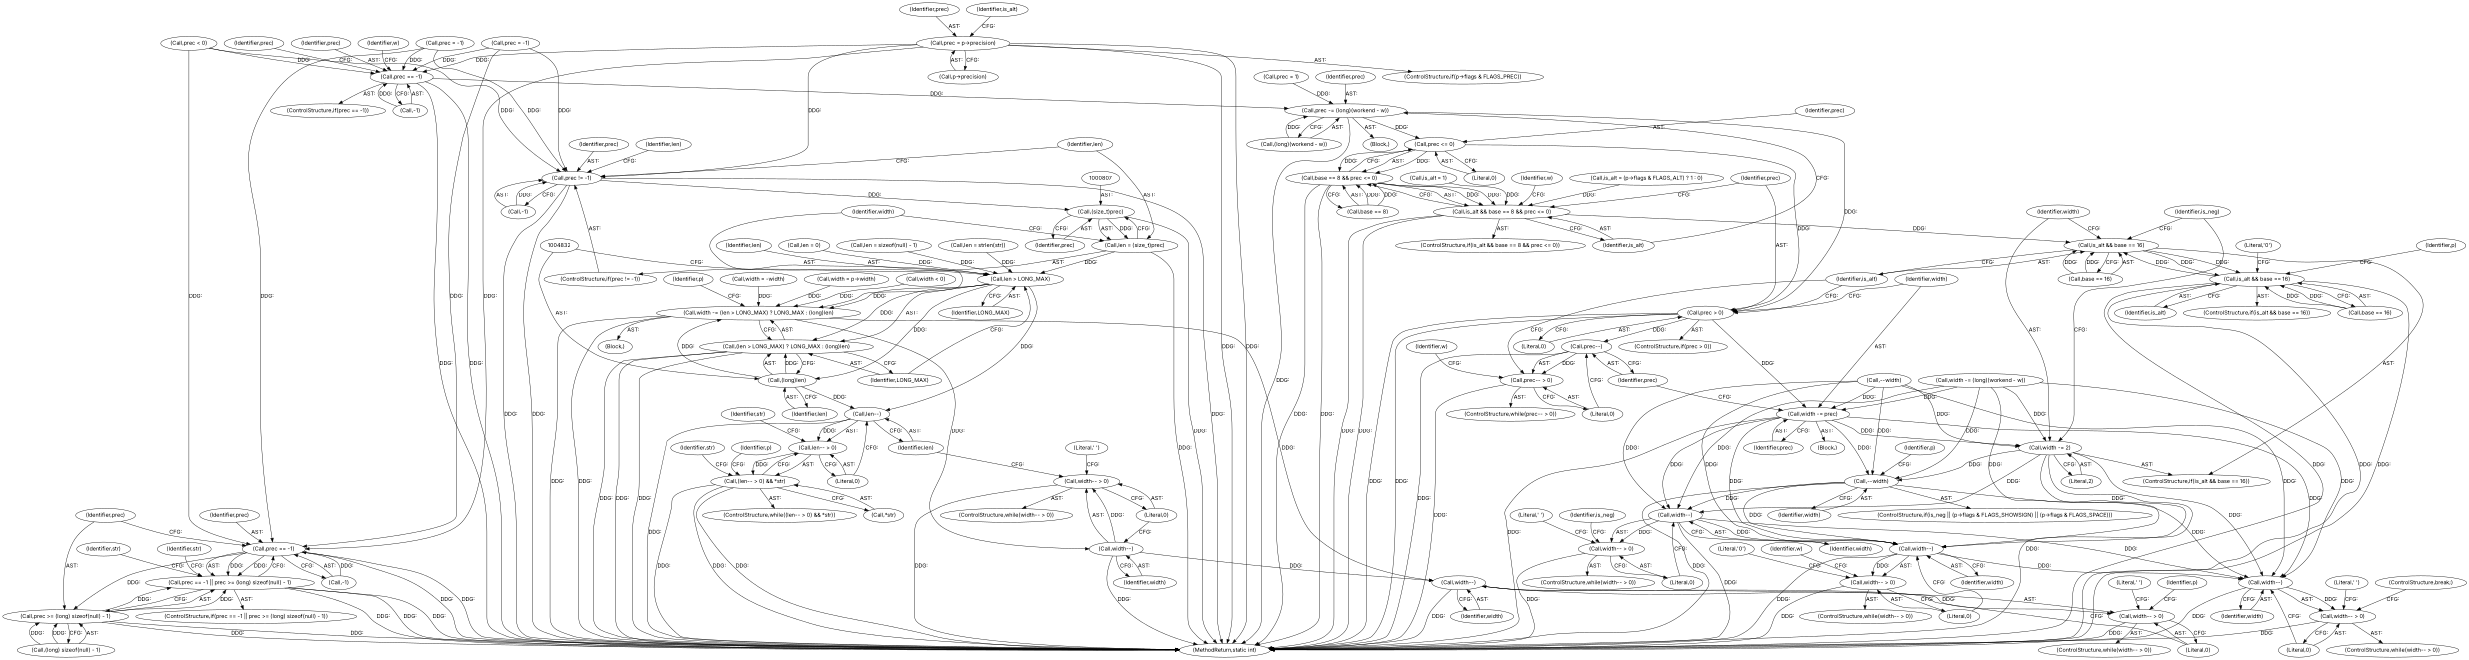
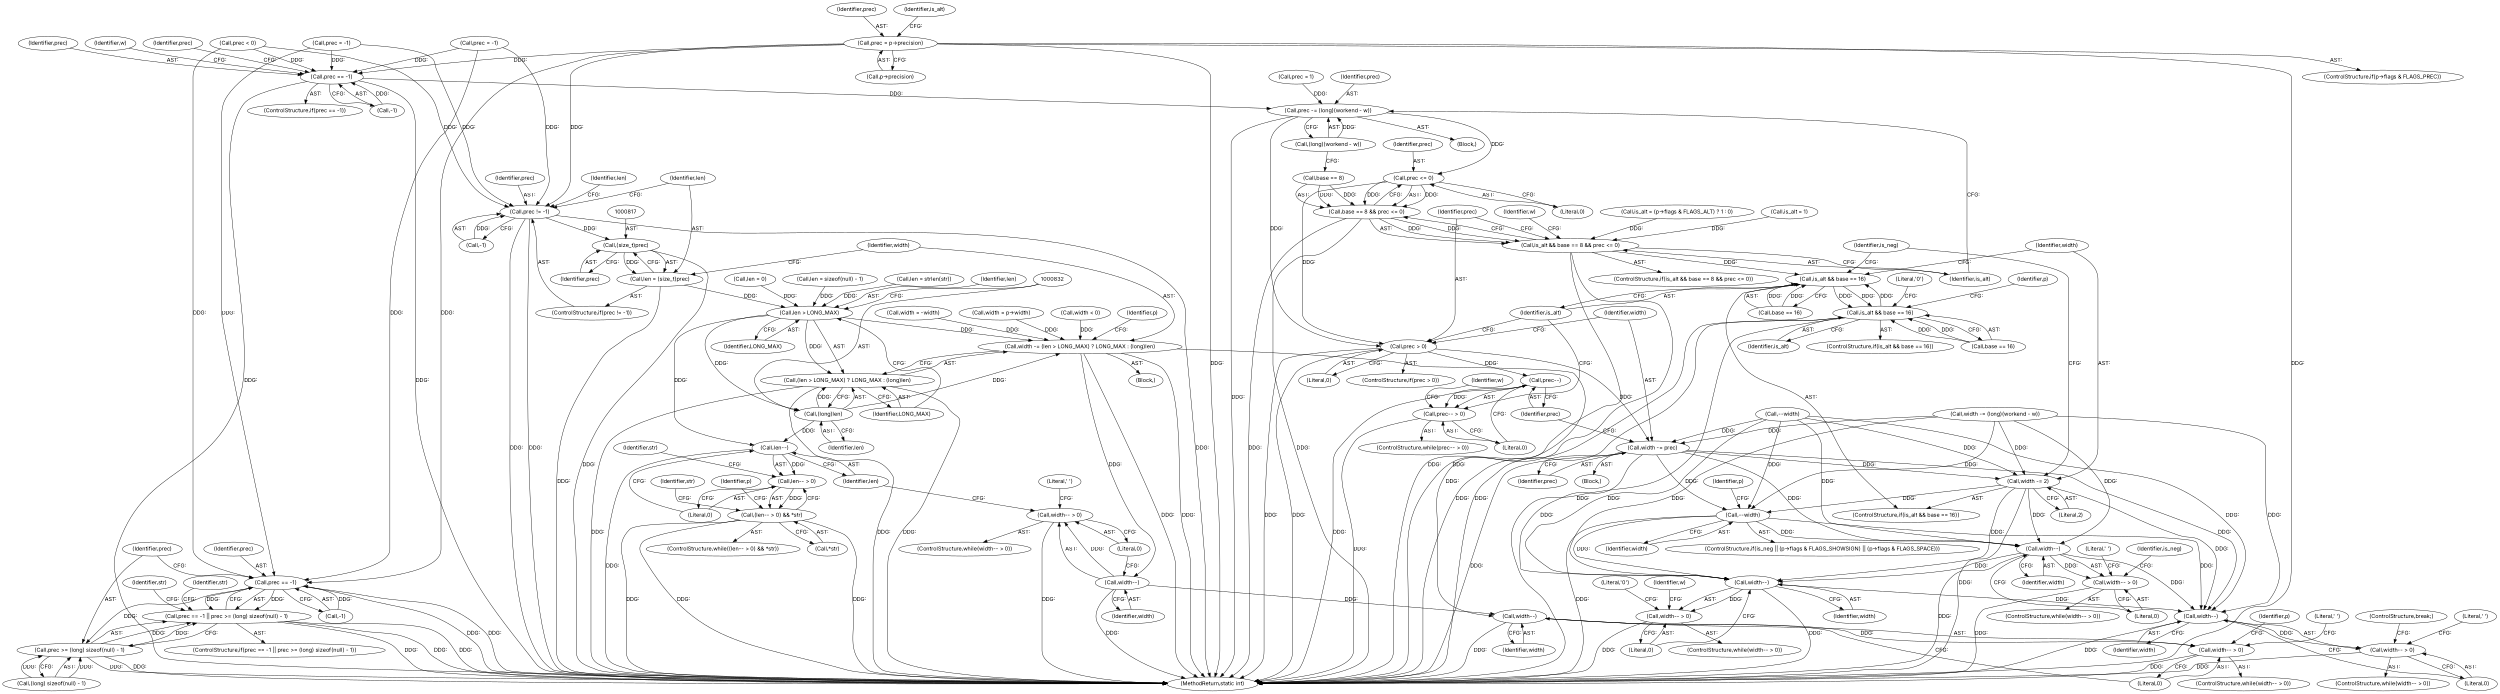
(1101, 178) -> (626, 212)
(1328, 198) -> (1326, 159)
(559, 246) -> (1052, 279)
